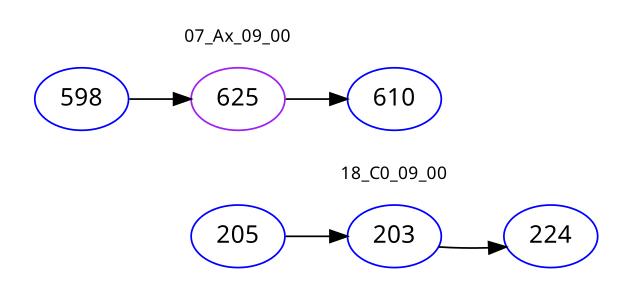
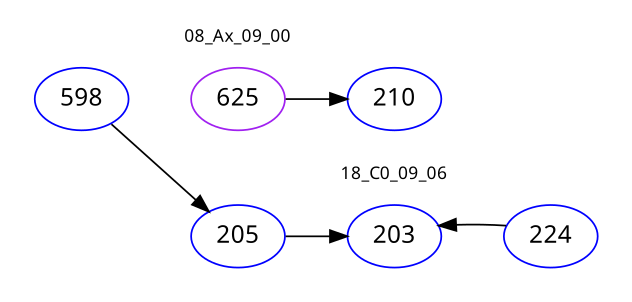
(238, 37) -> (238, 37)
(151, 99) -> (154, 162)
(394, 99) -> (394, 99)
(394, 175) -> (394, 175)
(464, 248) -> (481, 225)
